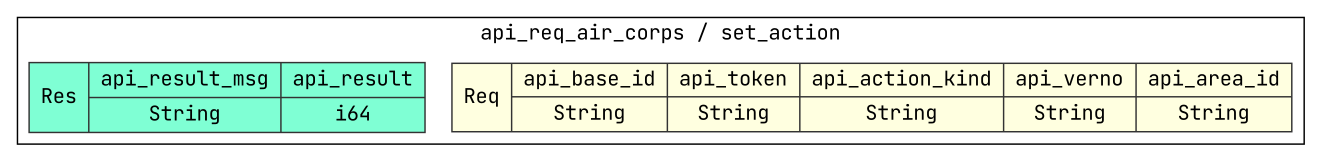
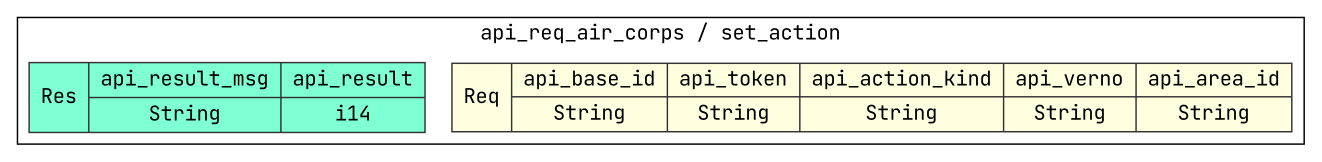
(353, 114) -> (353, 114)
